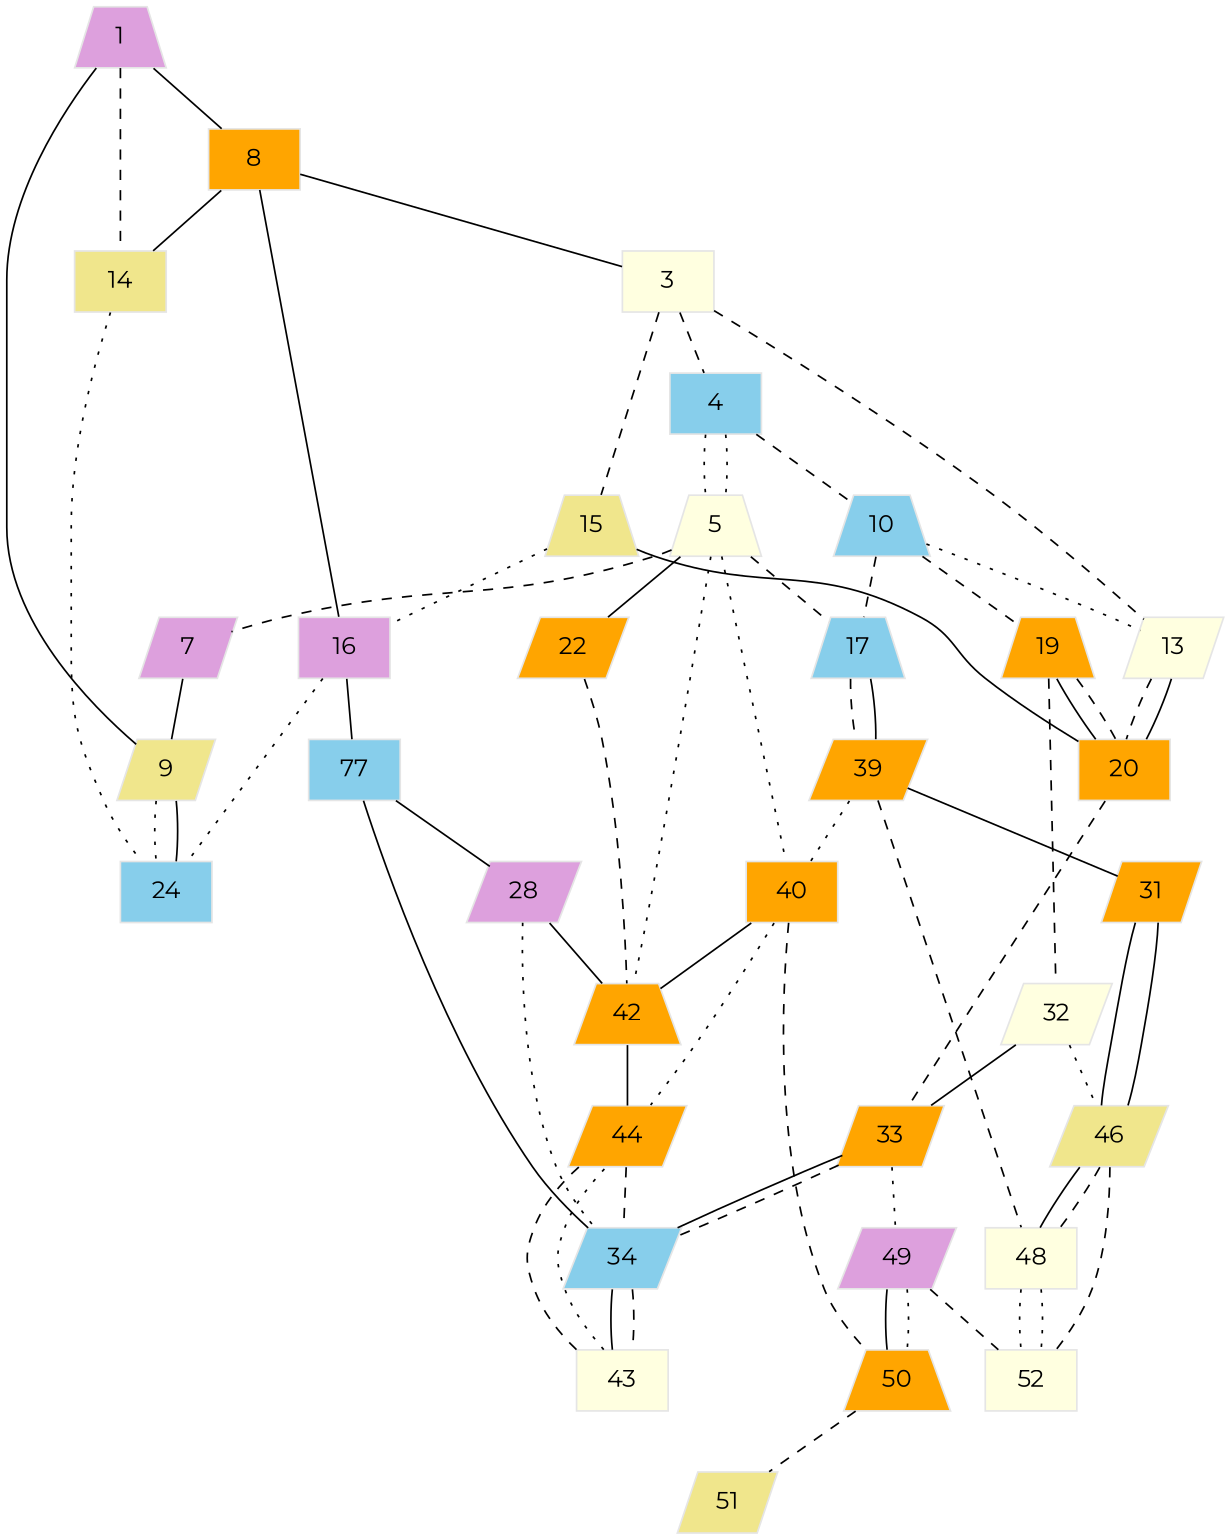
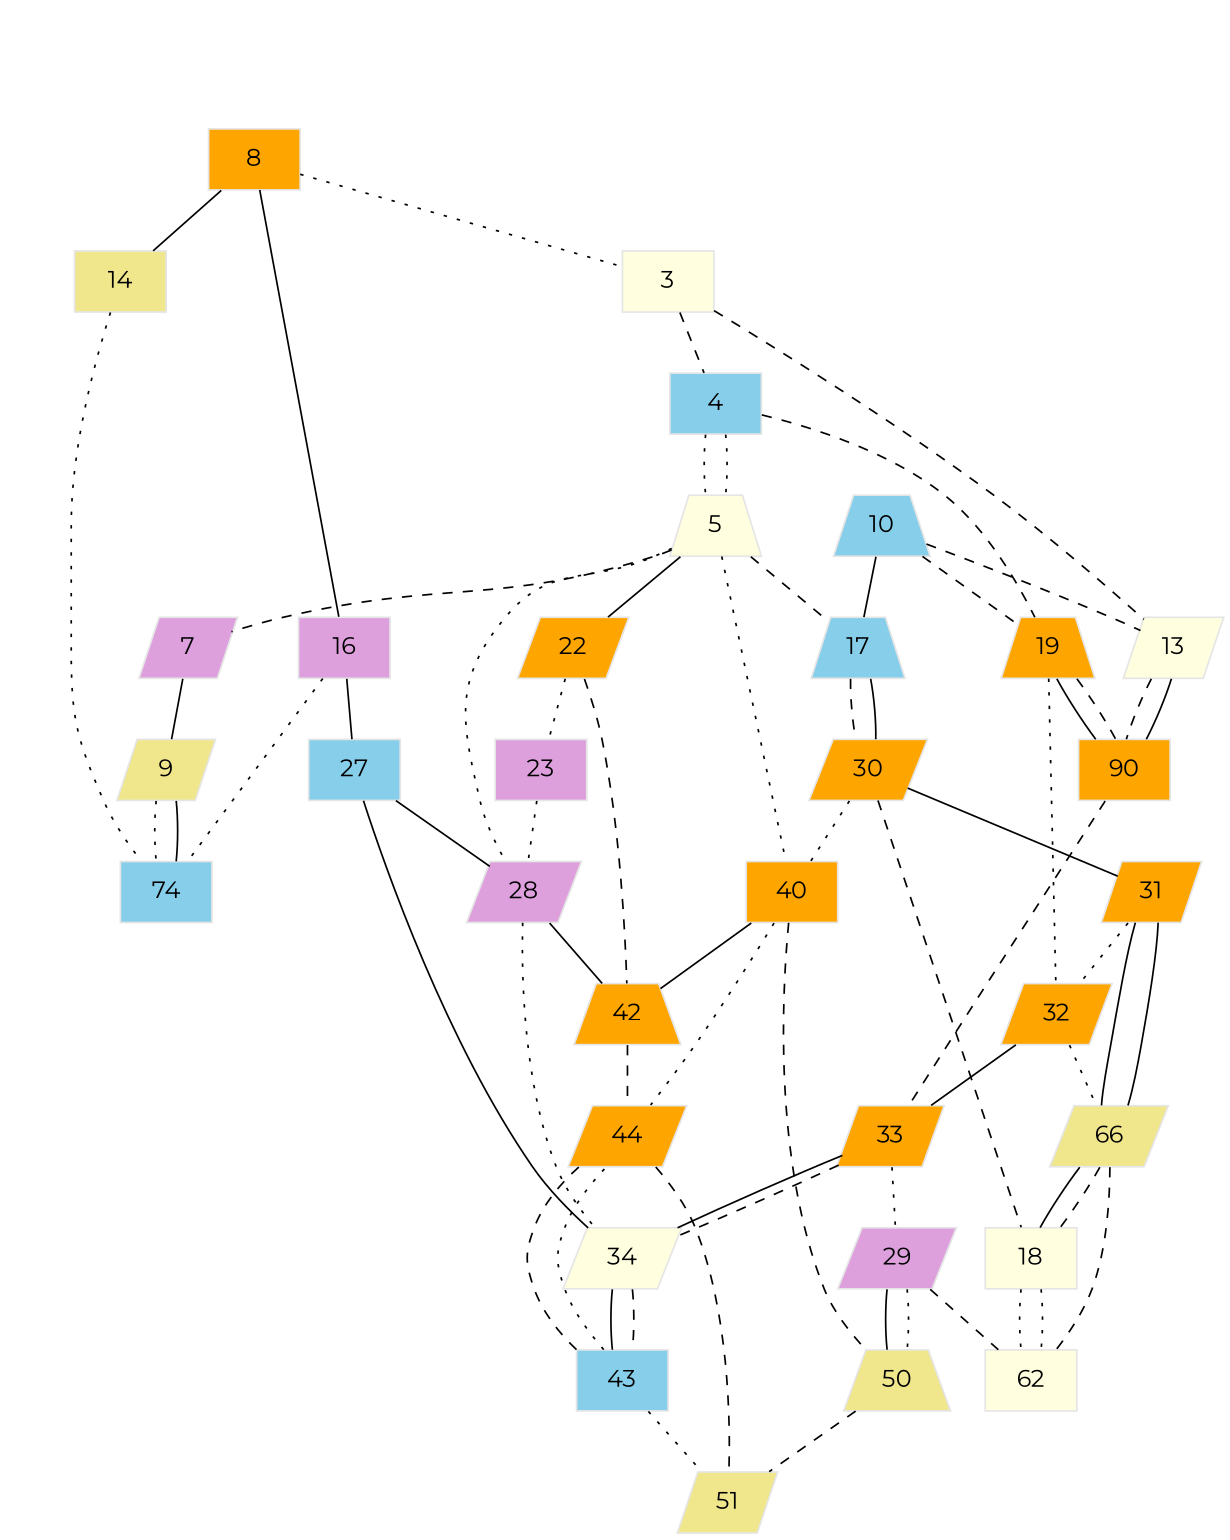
(120, 37) -> none
(461, 220) -> (461, 220)
(804, 468) -> (925, 481)
(592, 526) -> none
(871, 584) -> (870, 587)
(1034, 586) -> (1034, 586)
(354, 770) -> (354, 770)
none -> (541, 770)
(674, 770) -> (484, 649)
(868, 770) -> (868, 770)
(1124, 770) -> (1124, 770)
(1052, 831) -> (1052, 831)
(166, 892) -> (166, 892)
none -> (1104, 953)
(1057, 1014) -> (1057, 1014)
(627, 1075) -> (627, 1075)
(1109, 1136) -> (1109, 1136)
(625, 1197) -> (718, 1312)
(622, 1258) -> (622, 1258)
(897, 1258) -> (897, 1258)
(1031, 1258) -> (1031, 1258)
(622, 1380) -> (622, 1380)
(897, 1380) -> (897, 1380)
(1031, 1380) -> (1031, 1380)
none -> (675, 1442)
